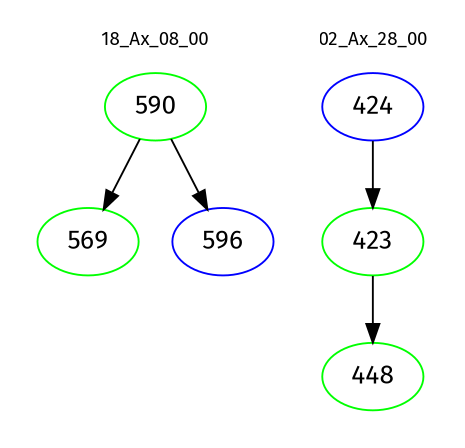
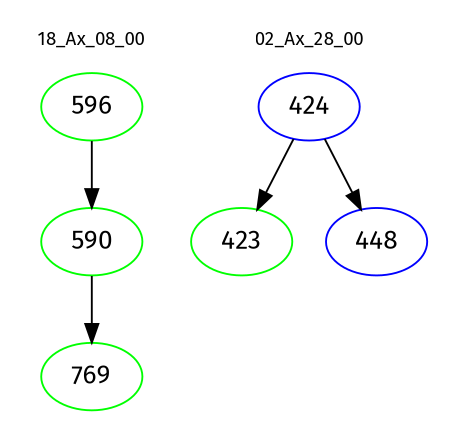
(185, 166) -> (92, 165)
(88, 242) -> (92, 377)
(223, 242) -> (92, 107)
(373, 300) -> (339, 166)
(373, 377) -> (377, 242)
